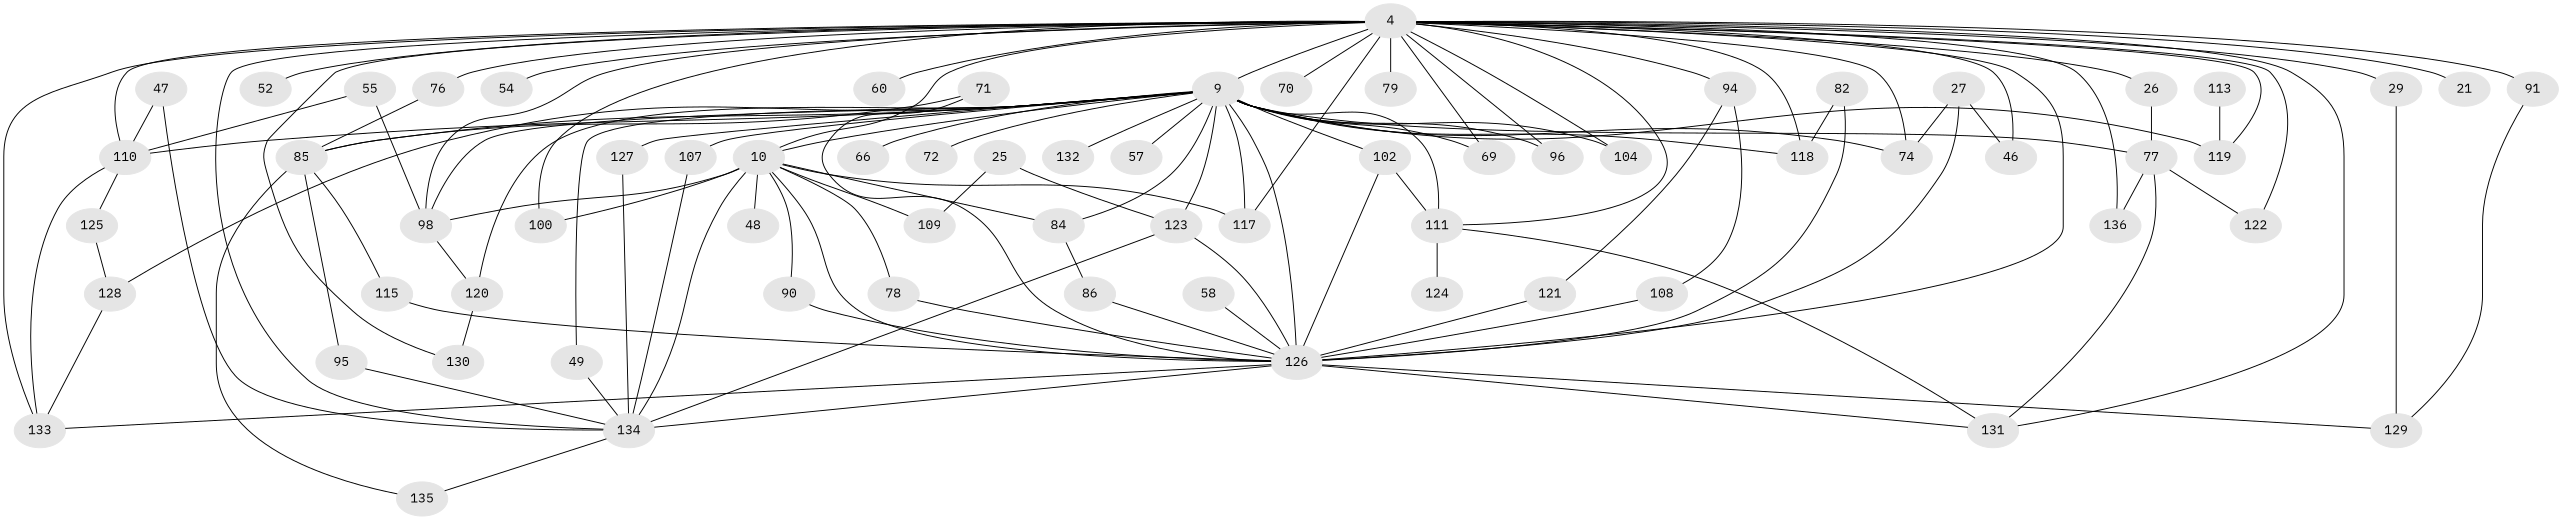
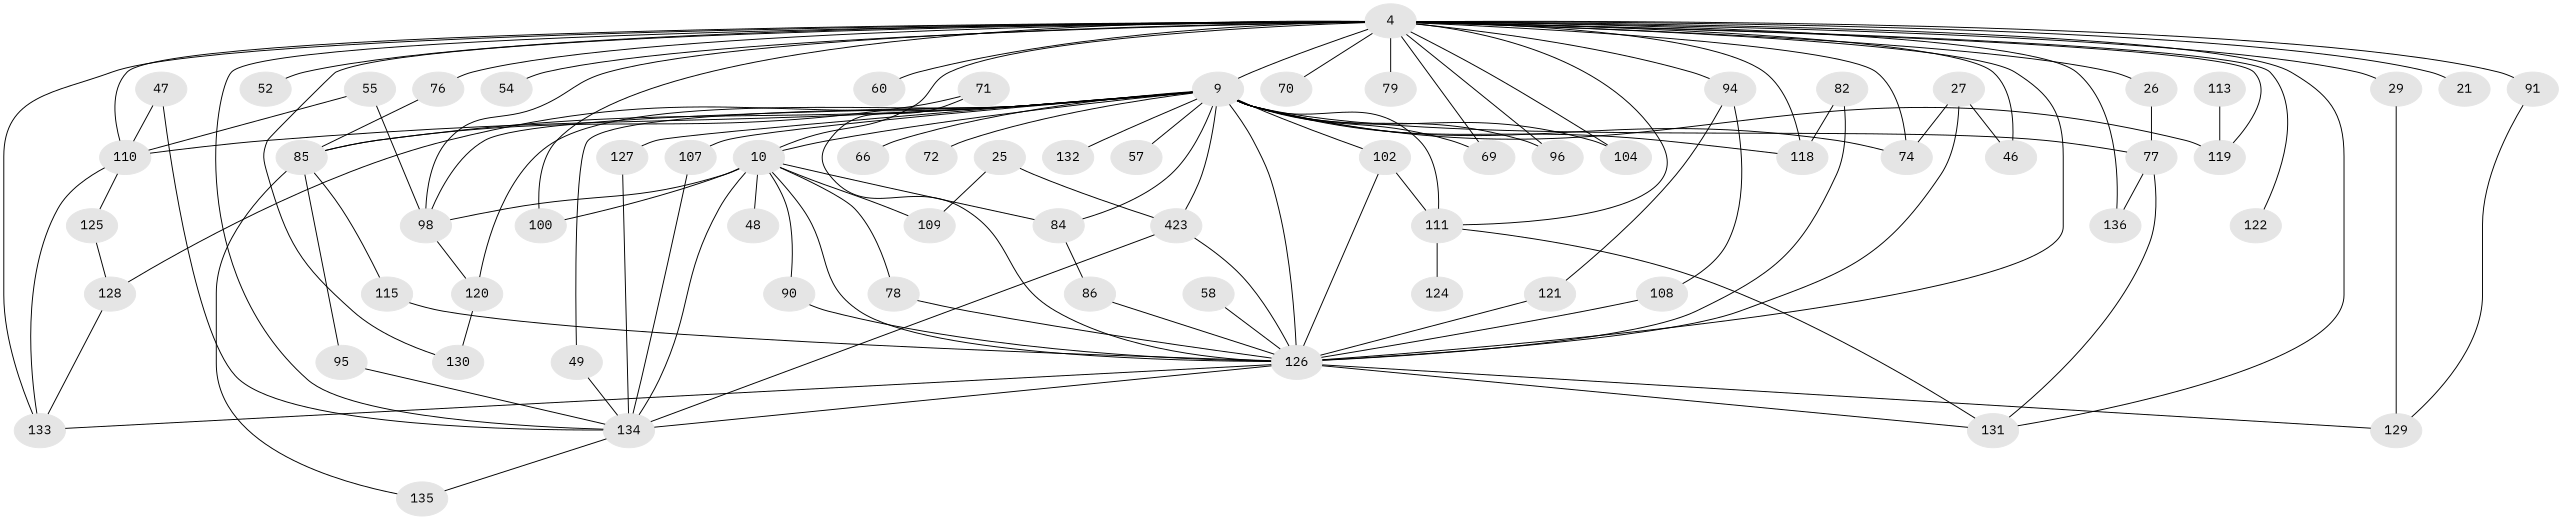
(2204, 192) -> none
(1176, 226) -> (1176, 226)
(1245, 226) -> none
